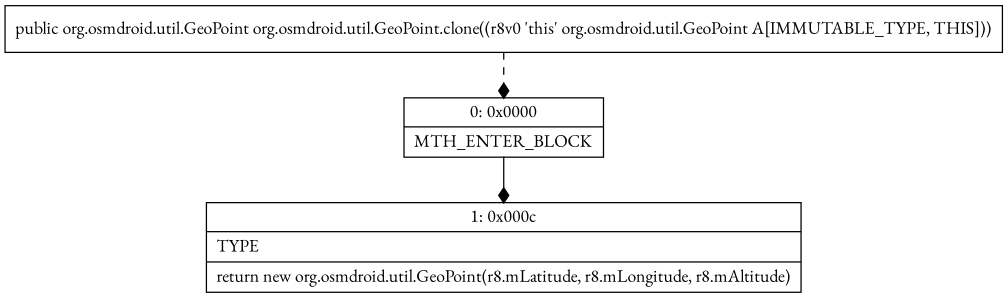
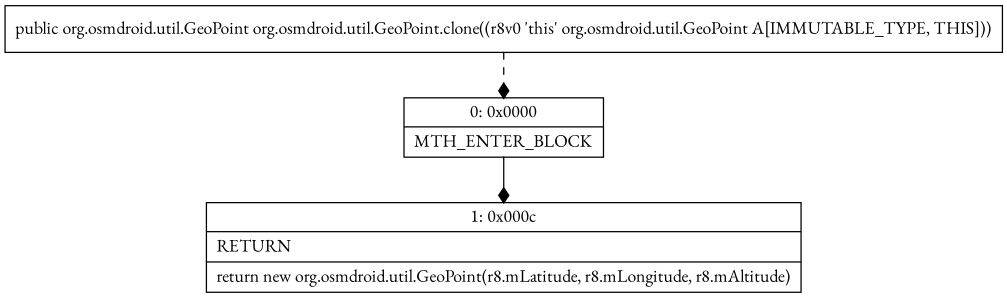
(238, 246) -> (254, 246)
